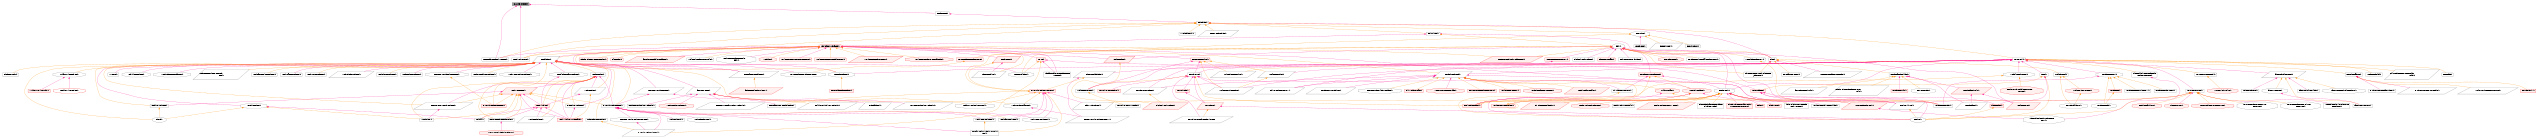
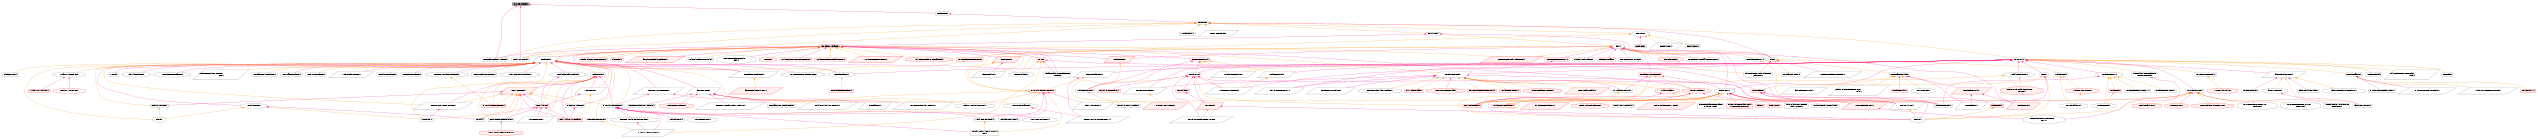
(1052, 106) -> none
